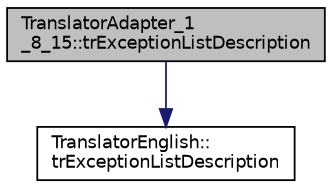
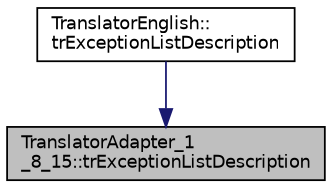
(166, 85) -> (166, 85)
